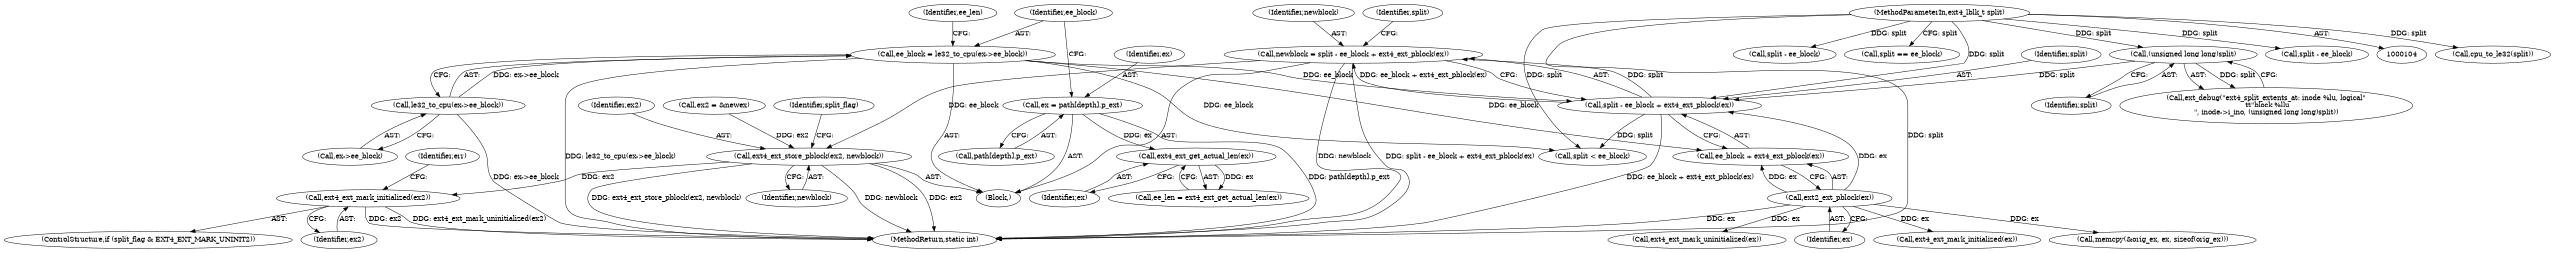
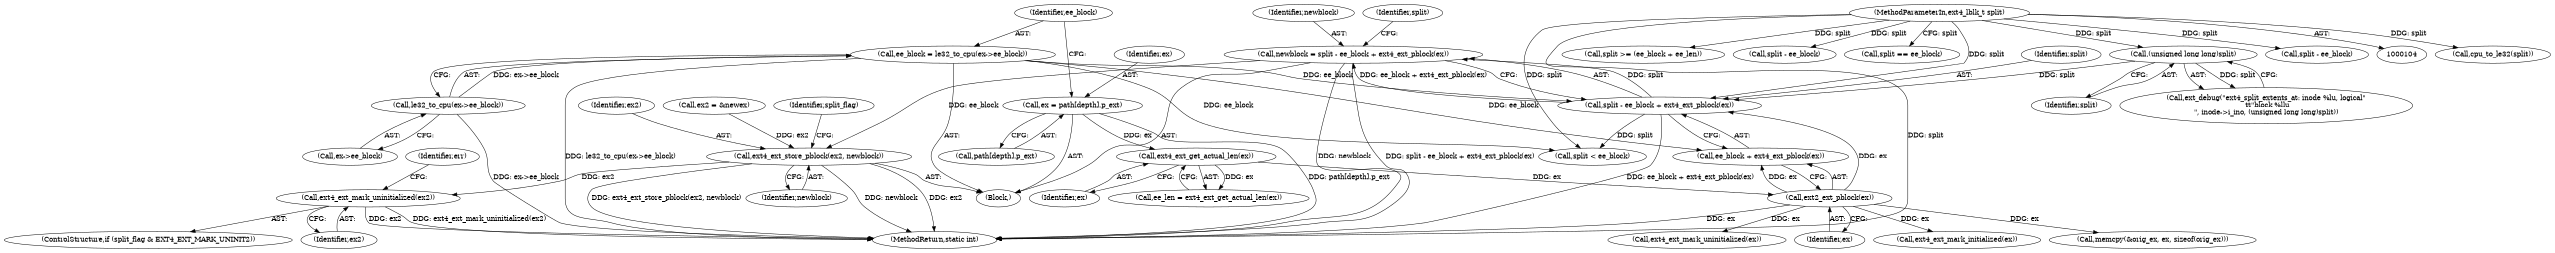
(953, 13) -> none
none -> (1643, 55)
none -> (1513, 179)
(368, 198) -> (368, 198)
